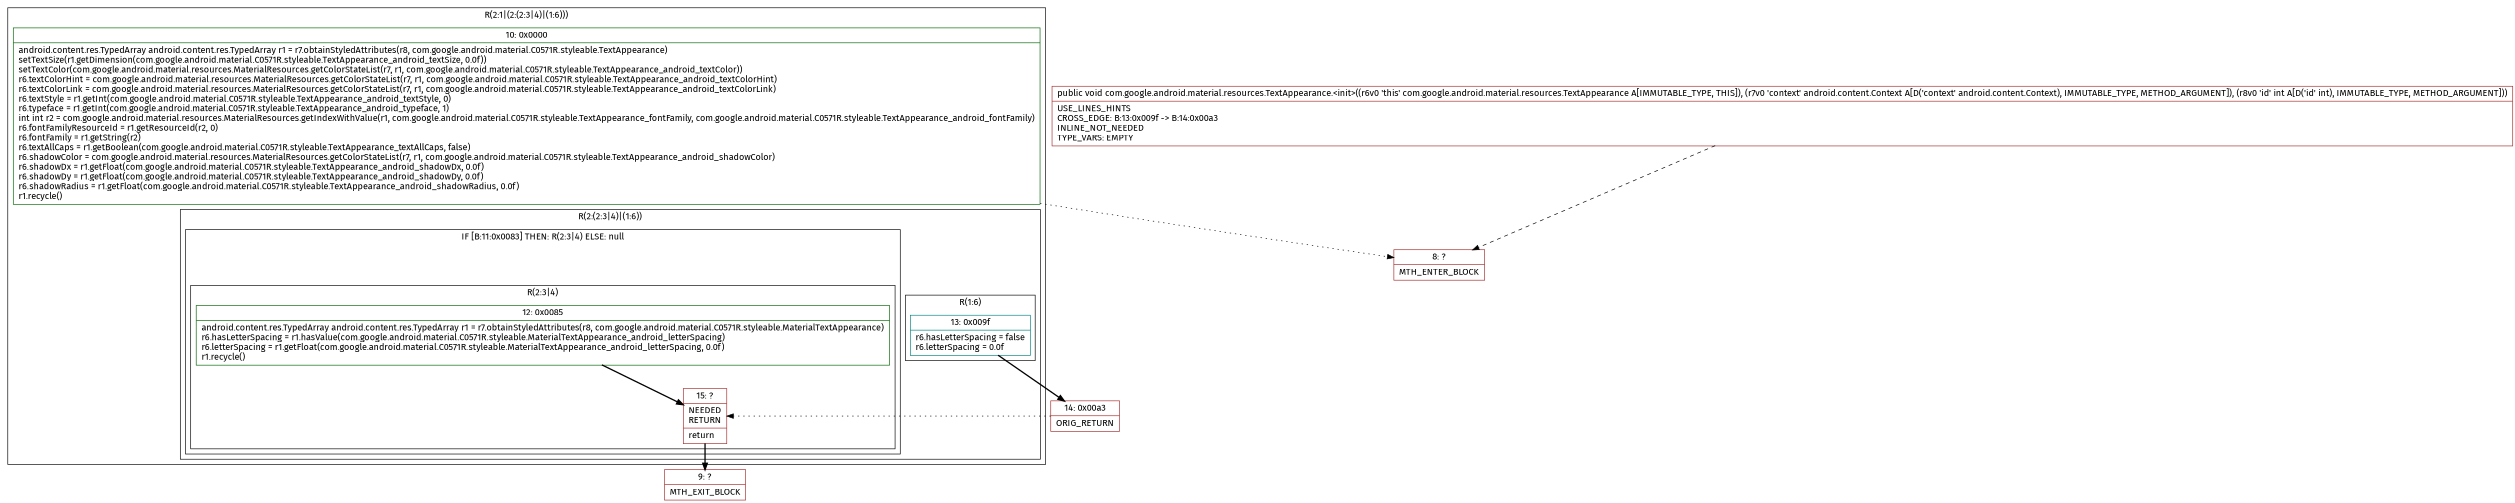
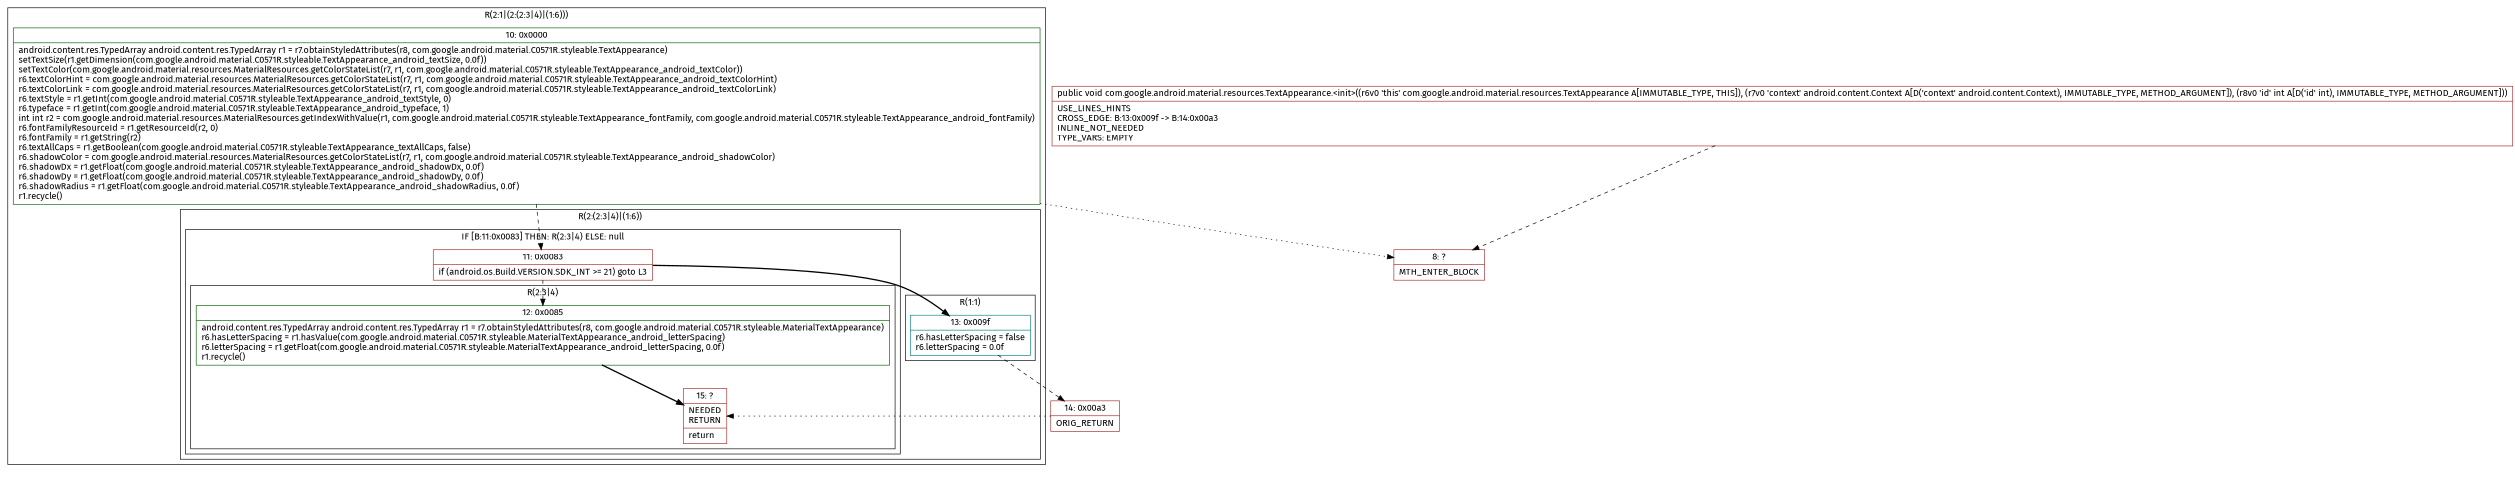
none -> (543, 265)
(970, 303) -> (970, 303)
(1029, 376) -> (1029, 376)
(705, 485) -> none
